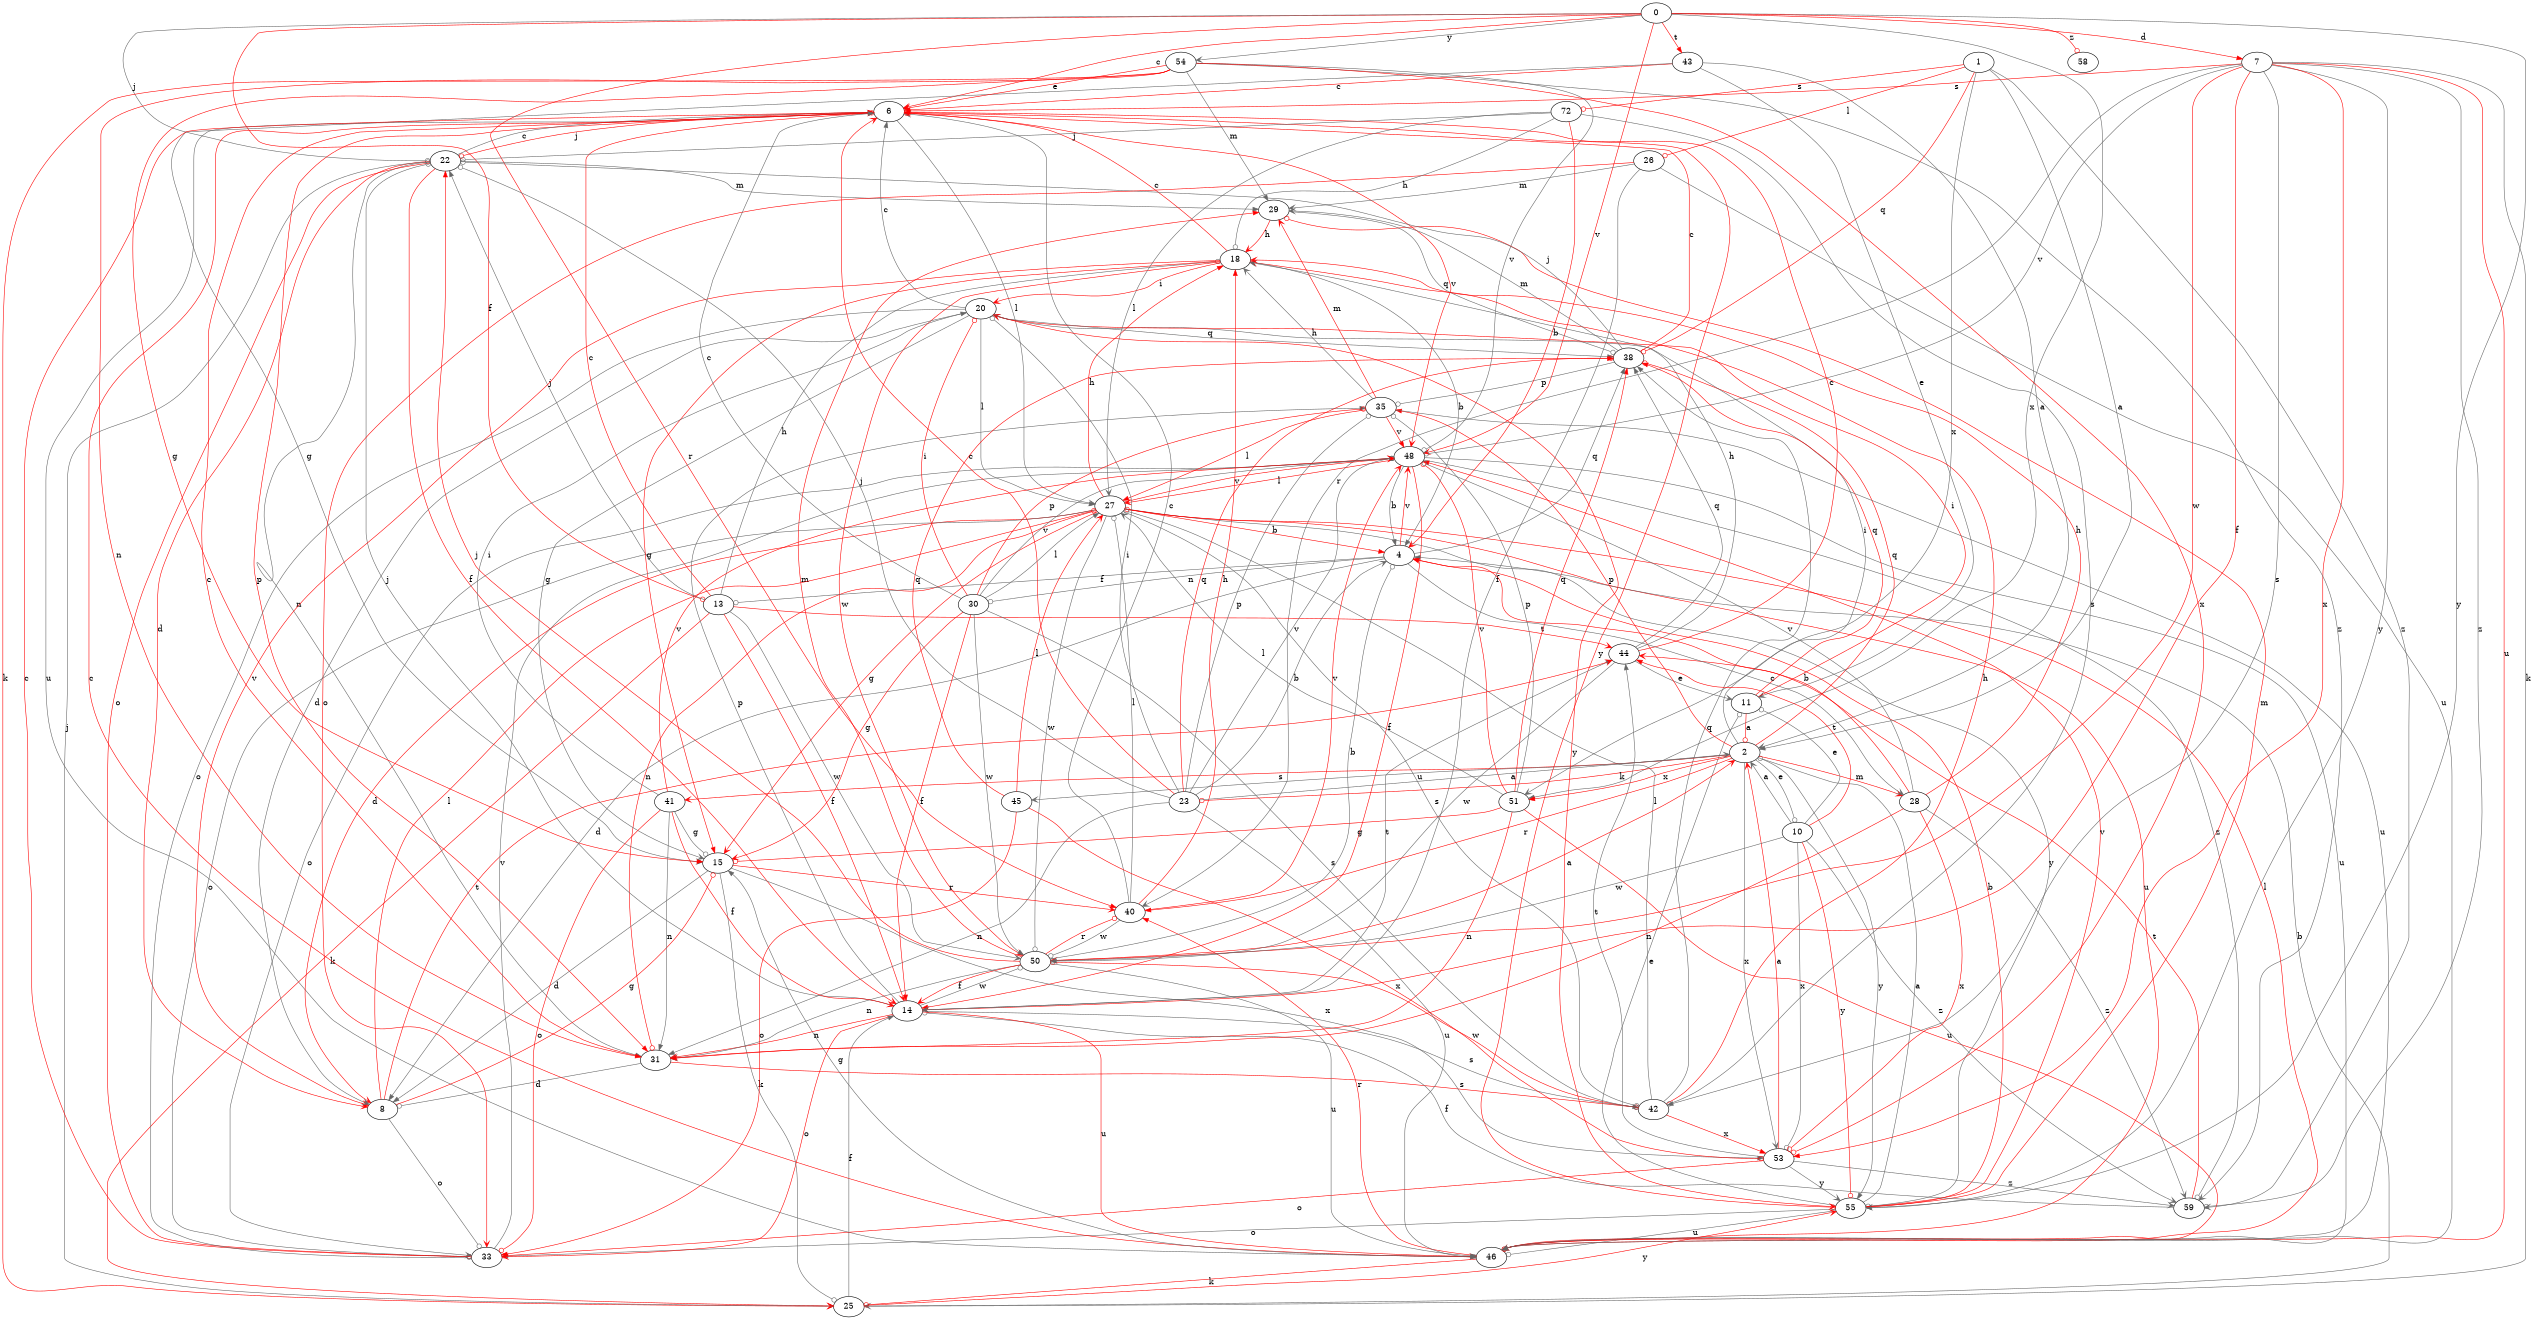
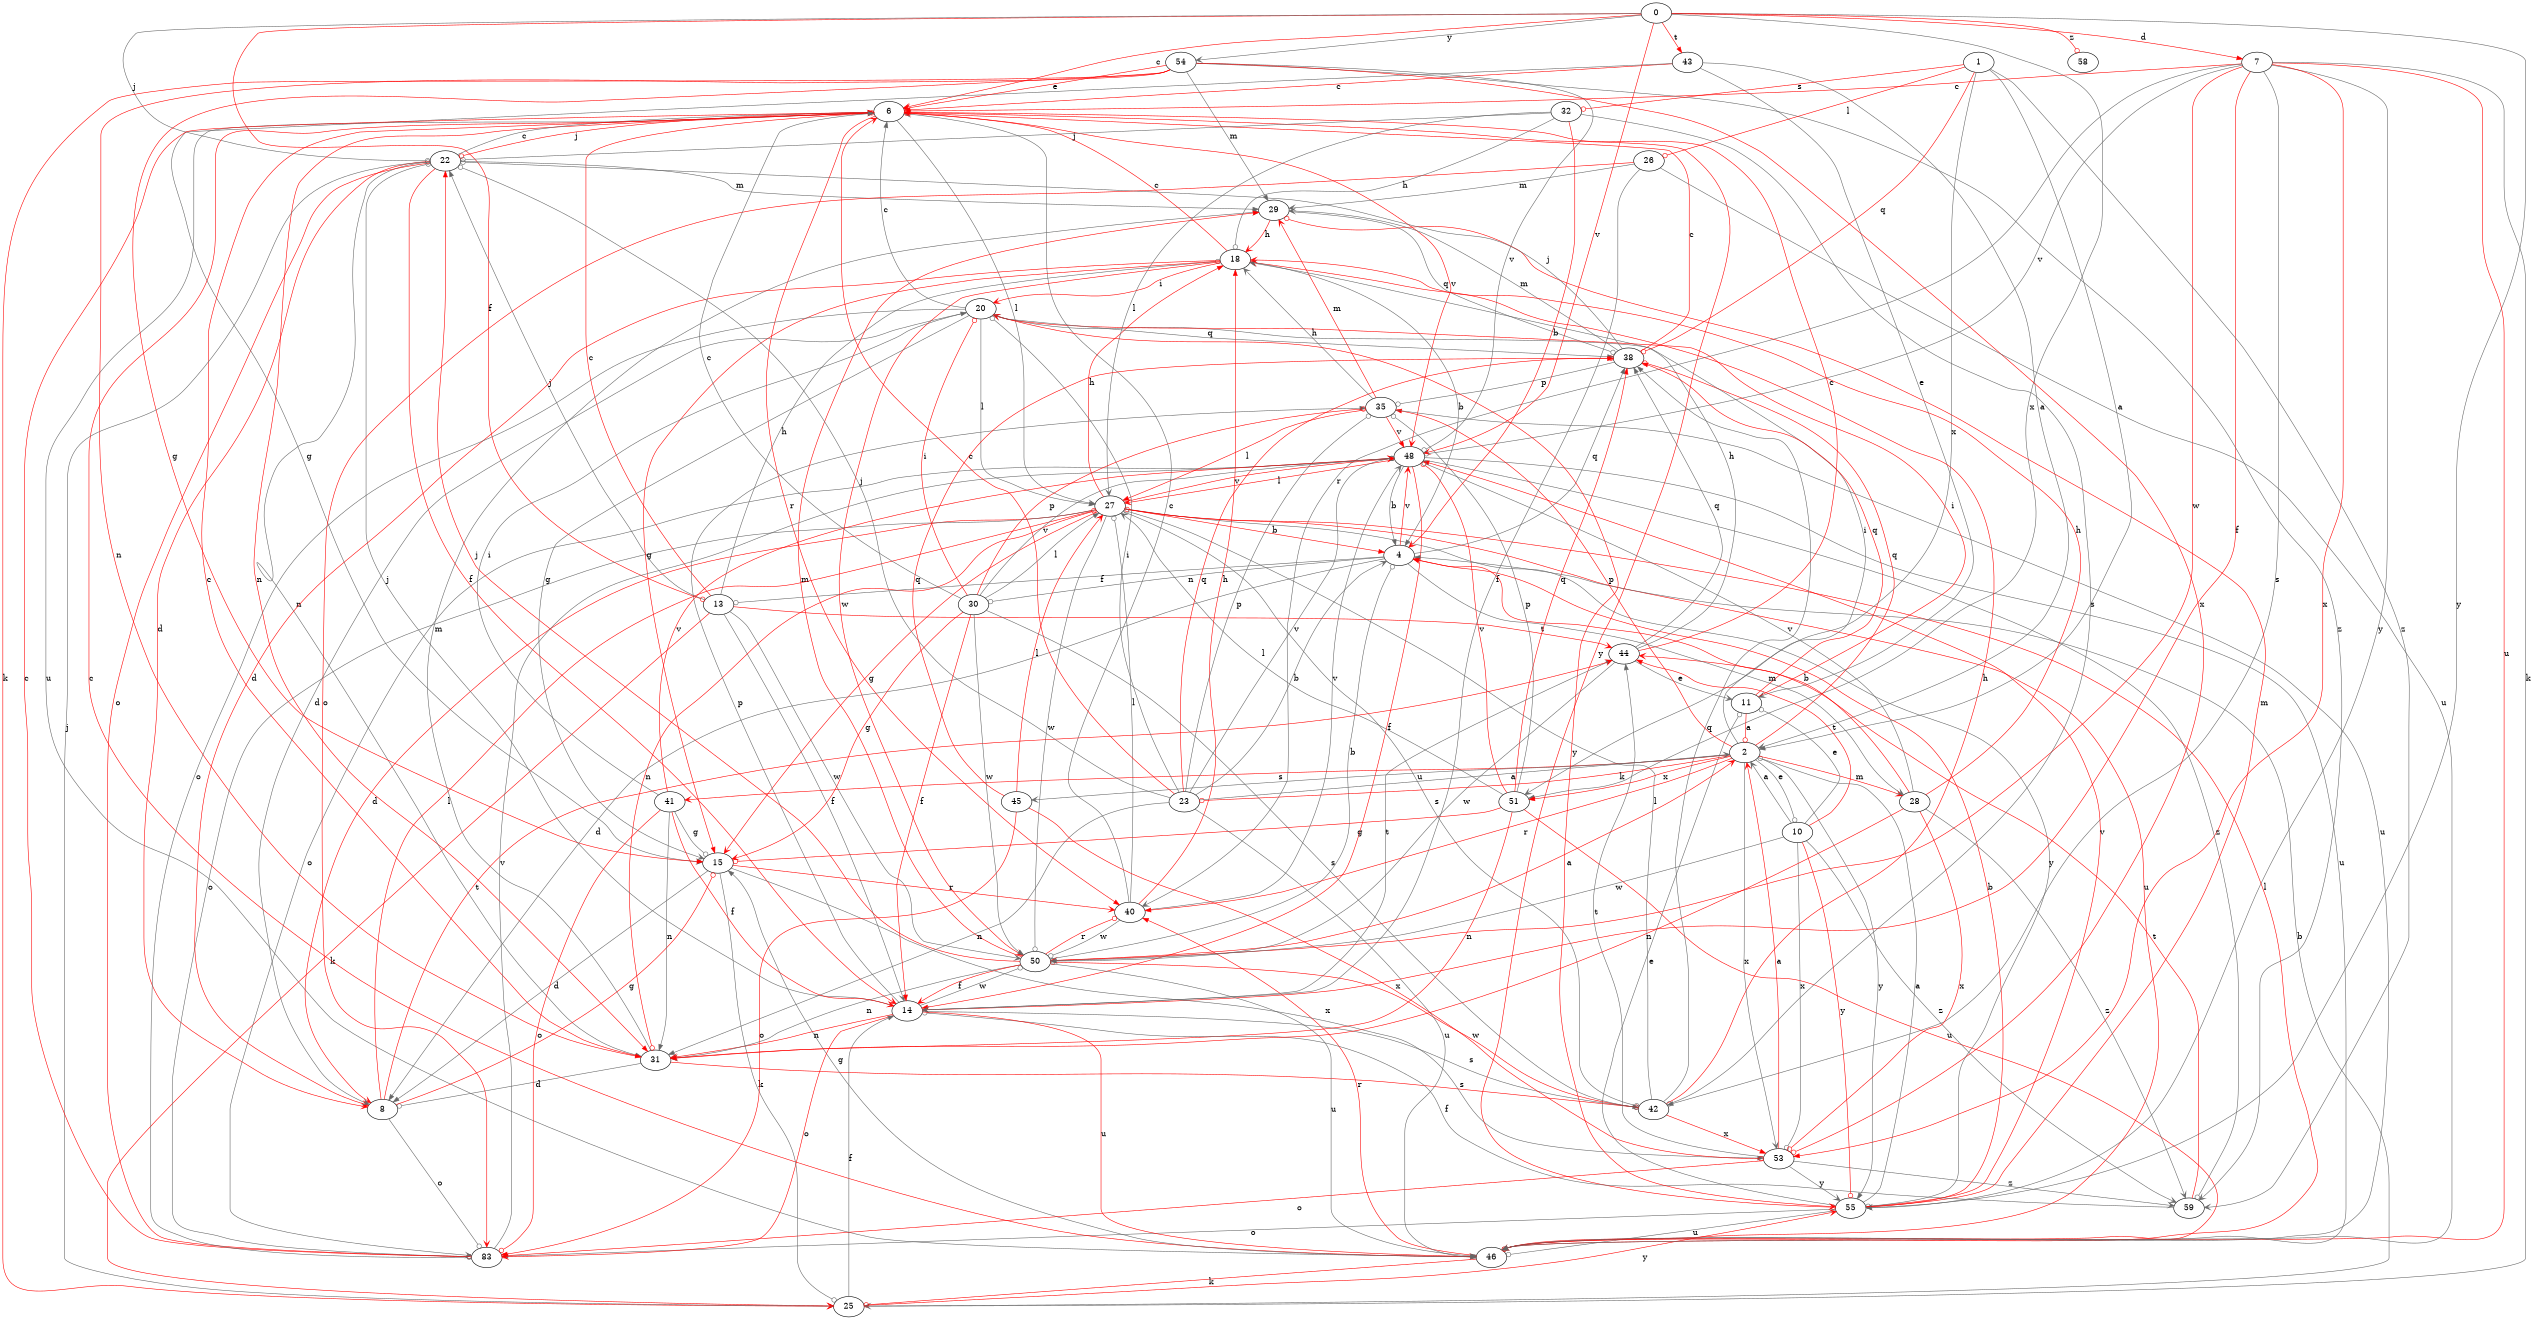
(1957, 87) -> (1957, 87)
(610, 91) -> (788, 510)
(1566, 112) -> (1566, 112)
none -> (534, 454)
(260, 580) -> (260, 580)
(2478, 623) -> none
(254, 679) -> (254, 679)
(1773, 679) -> (1773, 679)
(1330, 744) -> (1330, 744)
(829, 809) -> (829, 809)
(487, 1257) -> (487, 1257)
